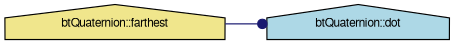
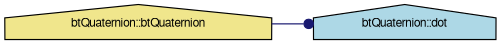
(115, 24) -> (138, 24)
